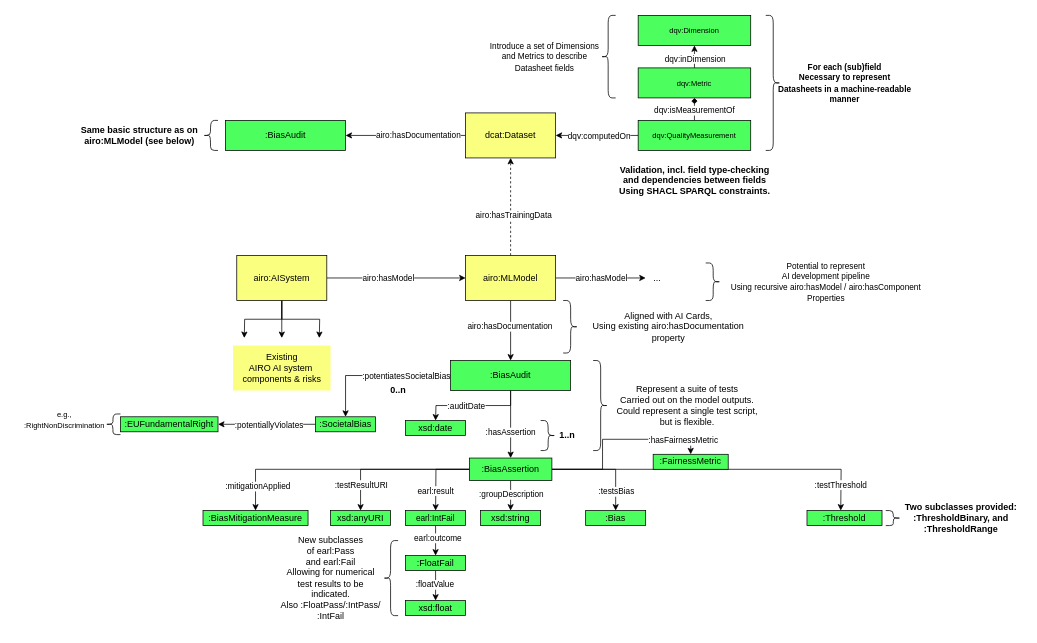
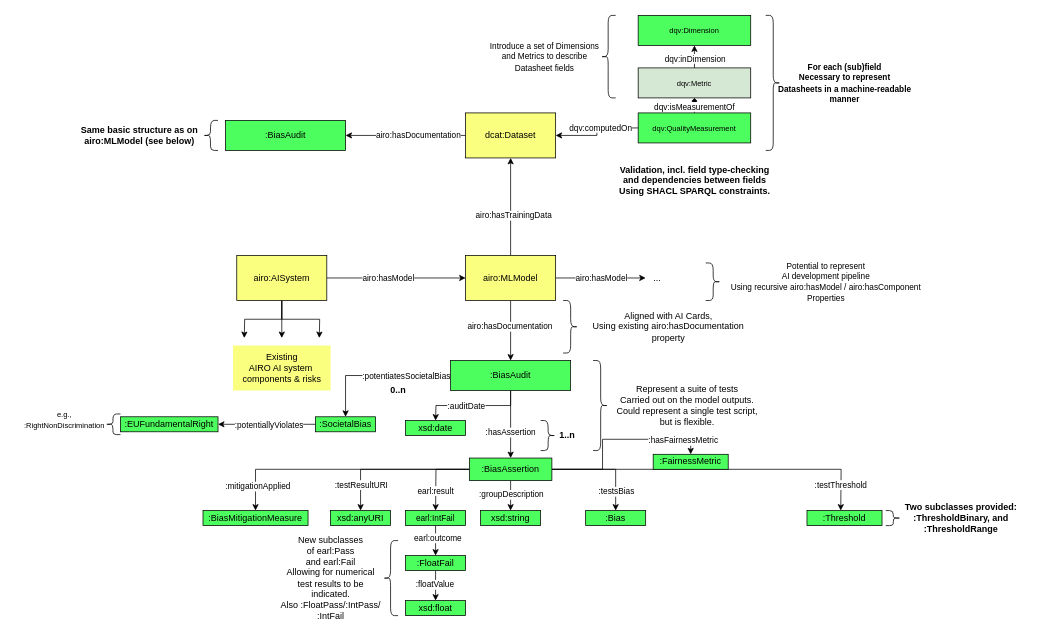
(694, 83) -> (694, 83)
(694, 135) -> (694, 128)
(510, 186) -> (510, 186)
